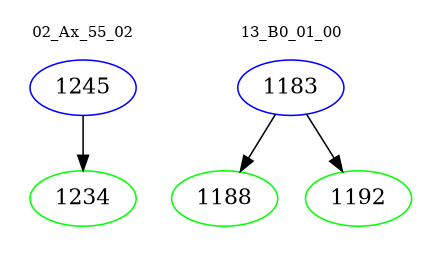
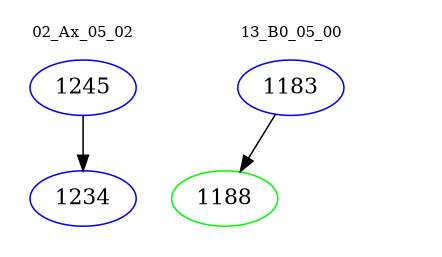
(83, 33) -> (83, 33)
(292, 33) -> (292, 33)
(83, 199) -> (83, 199)
(359, 199) -> none
